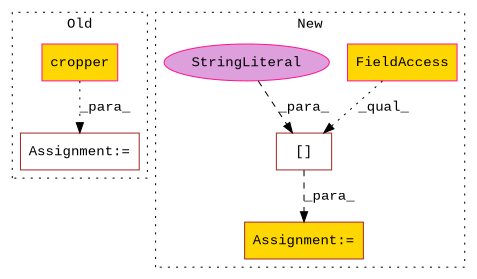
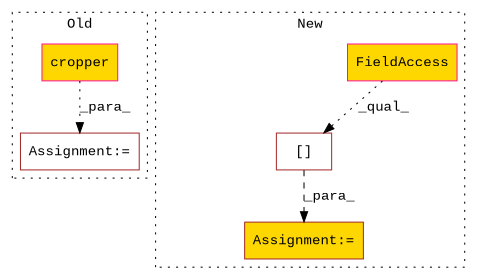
(247, 62) -> none
